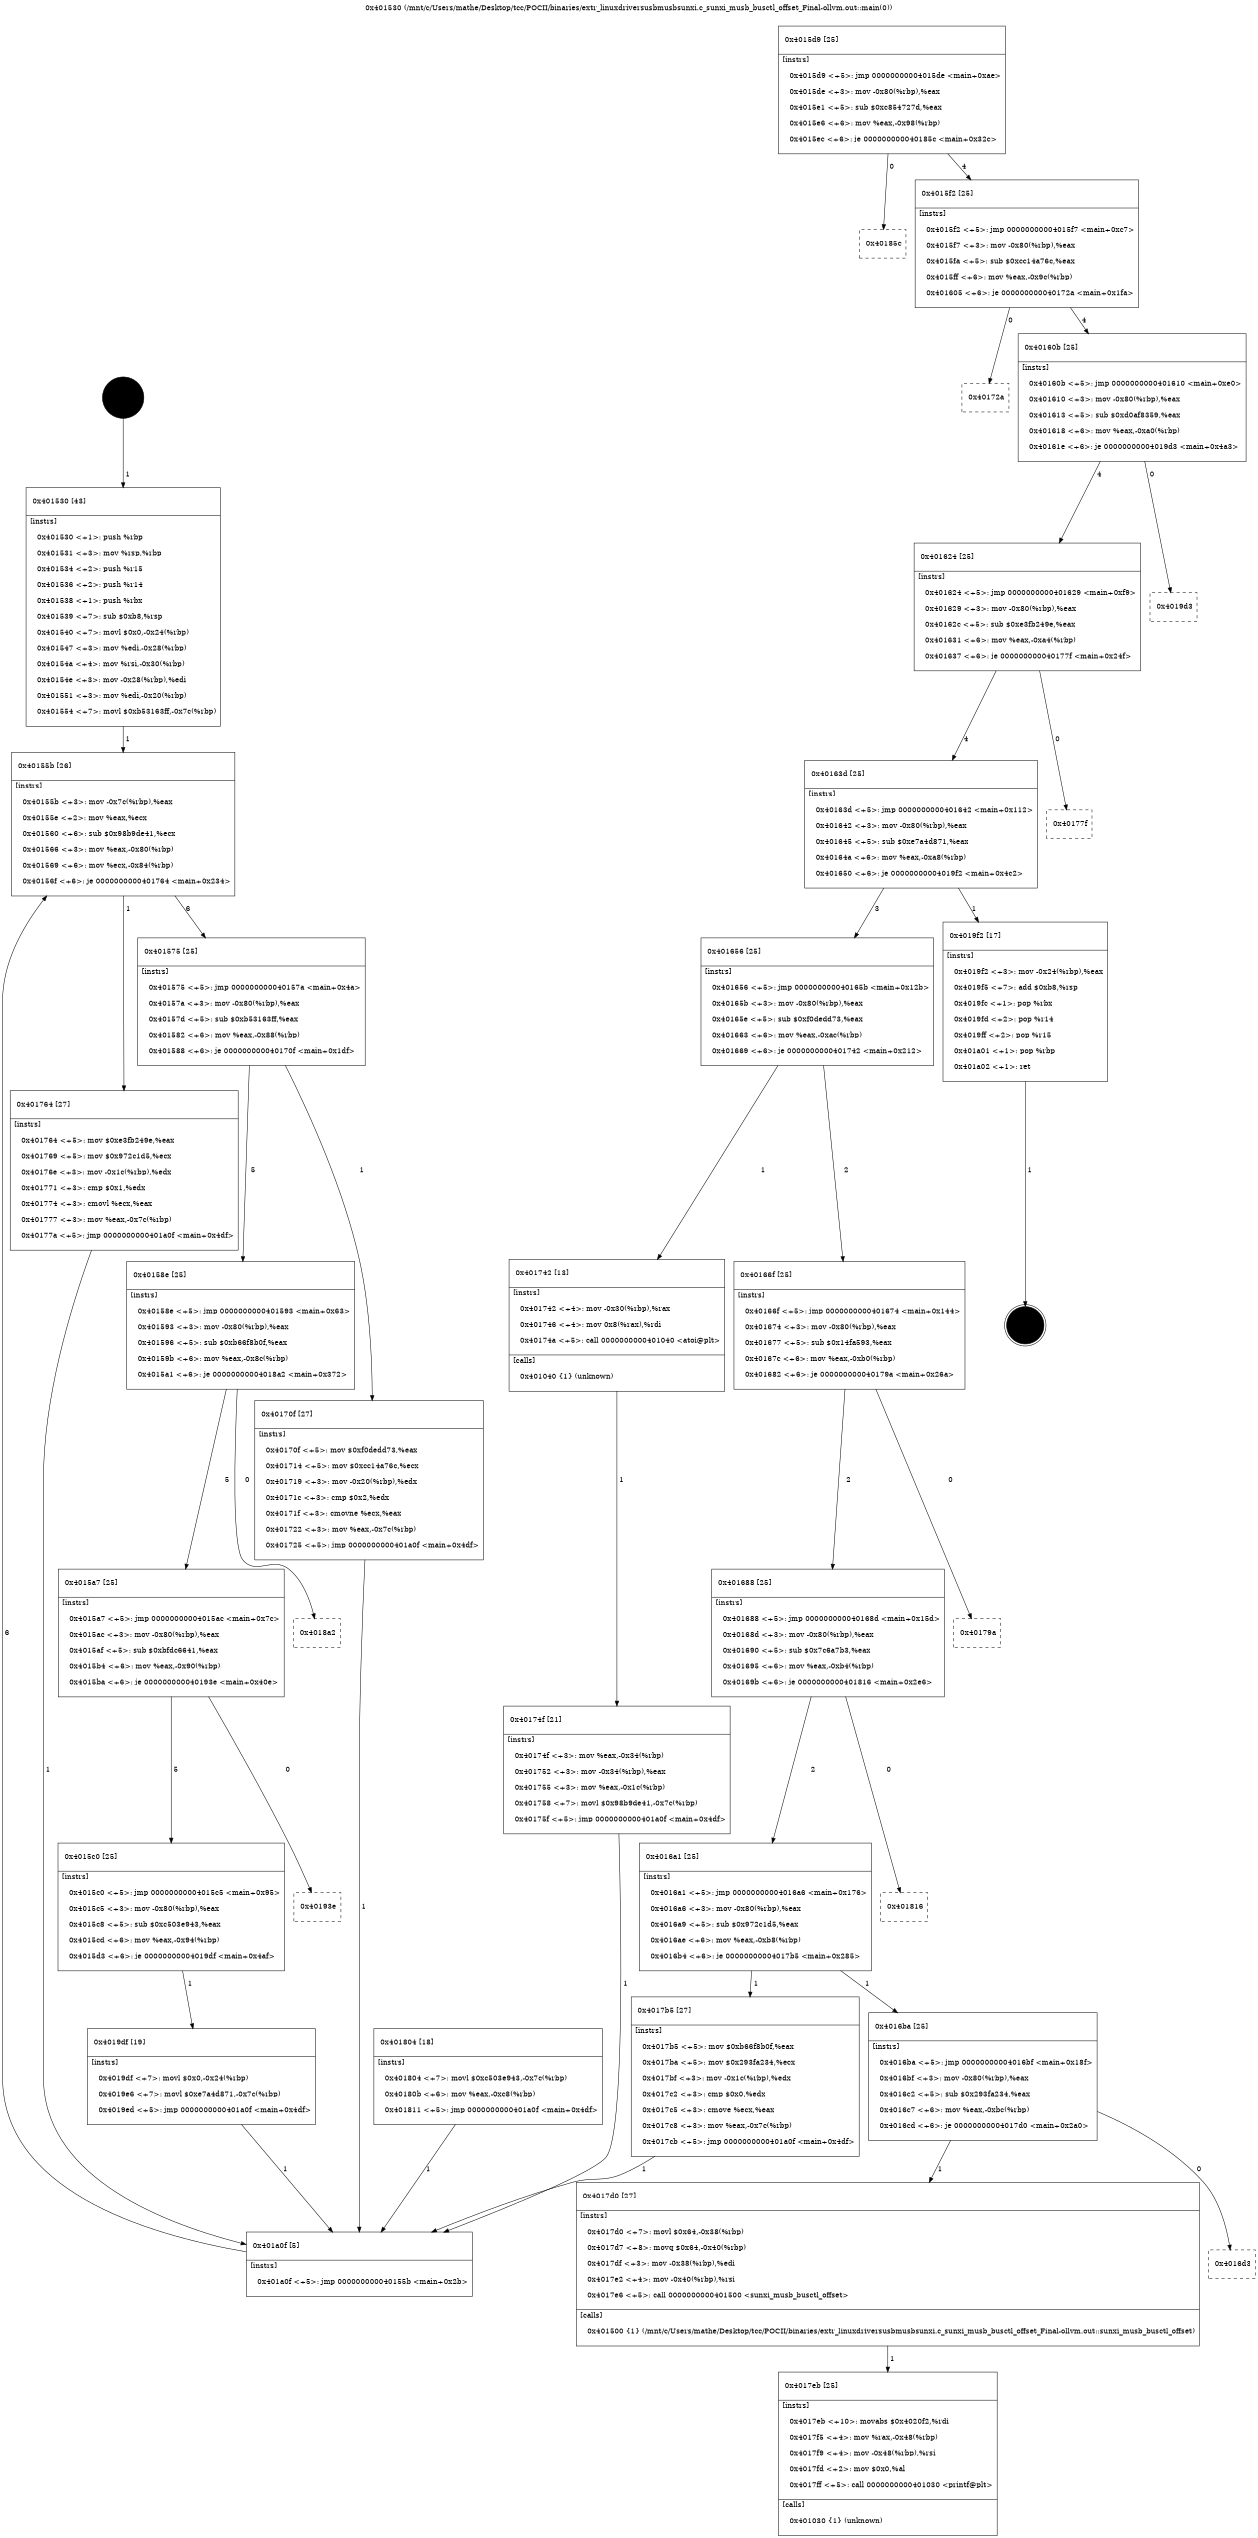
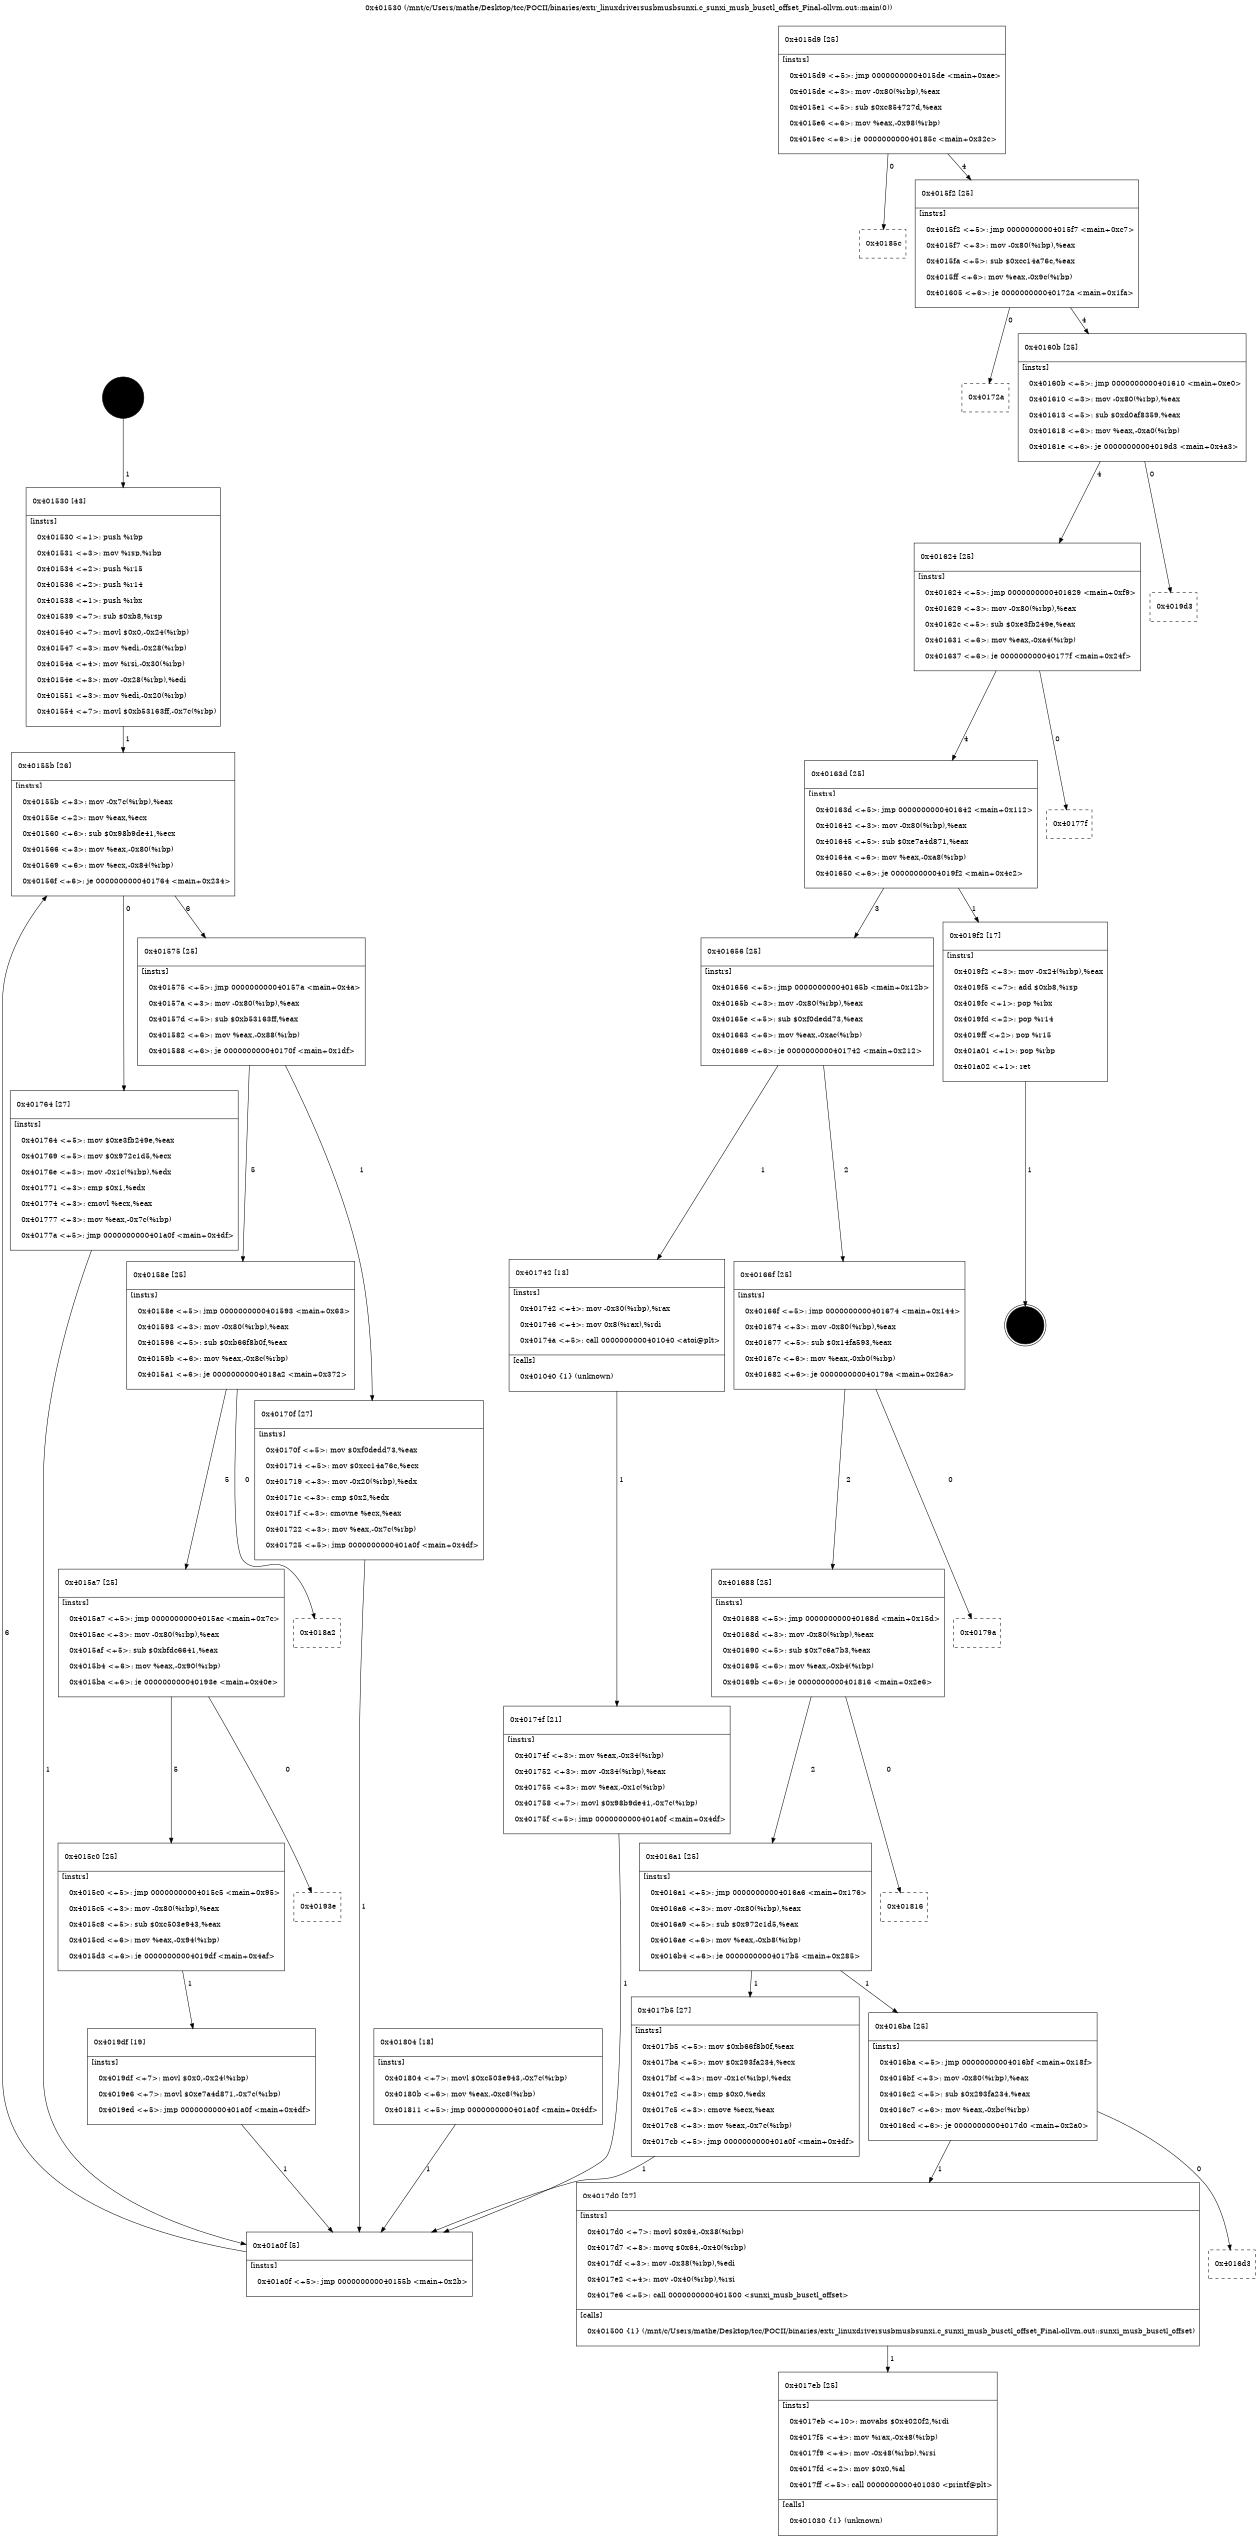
(127, 909) -> (127, 909)
